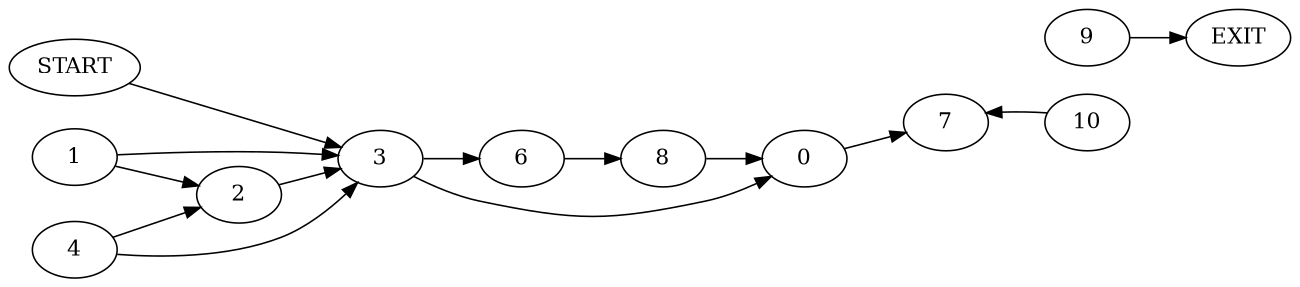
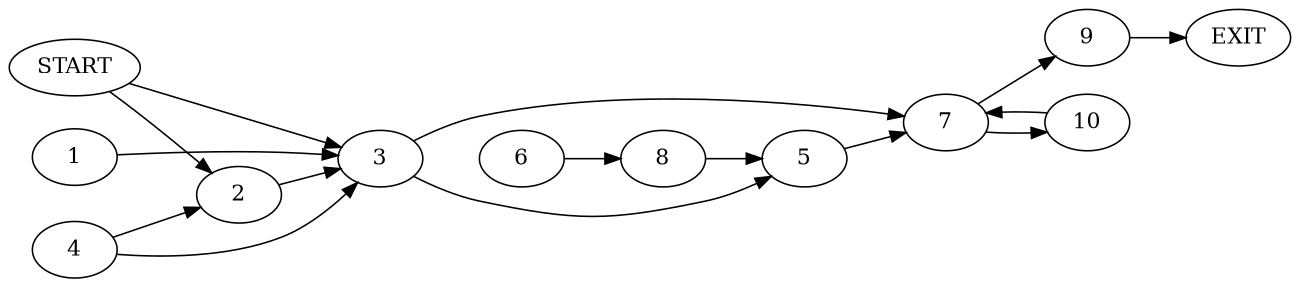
none -> (1010, 84)
none -> (1009, 133)
(443, 159) -> (648, 99)
(805, 159) -> (805, 159)
(149, 174) -> (155, 127)
